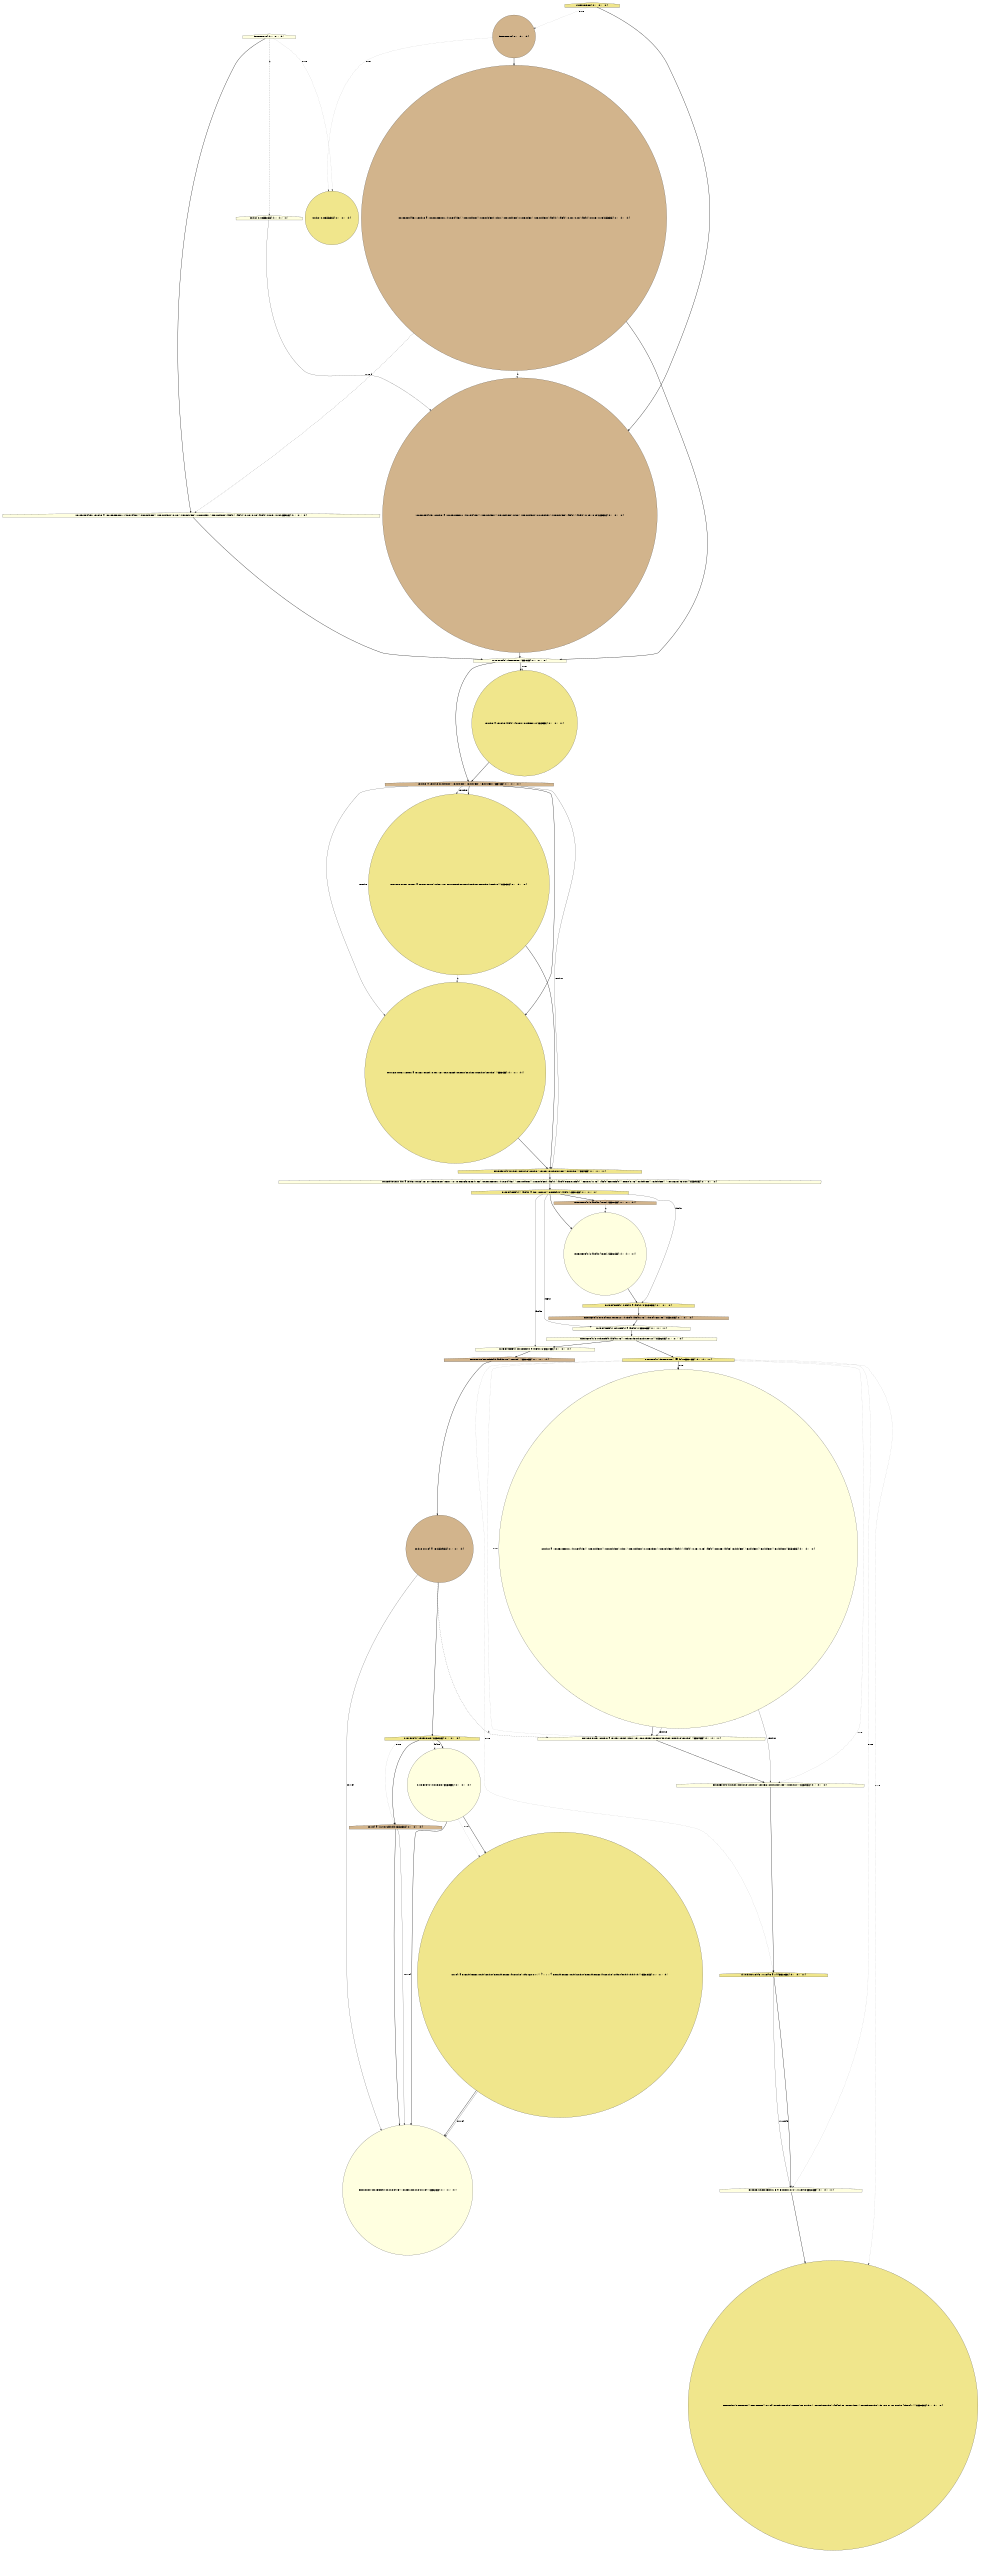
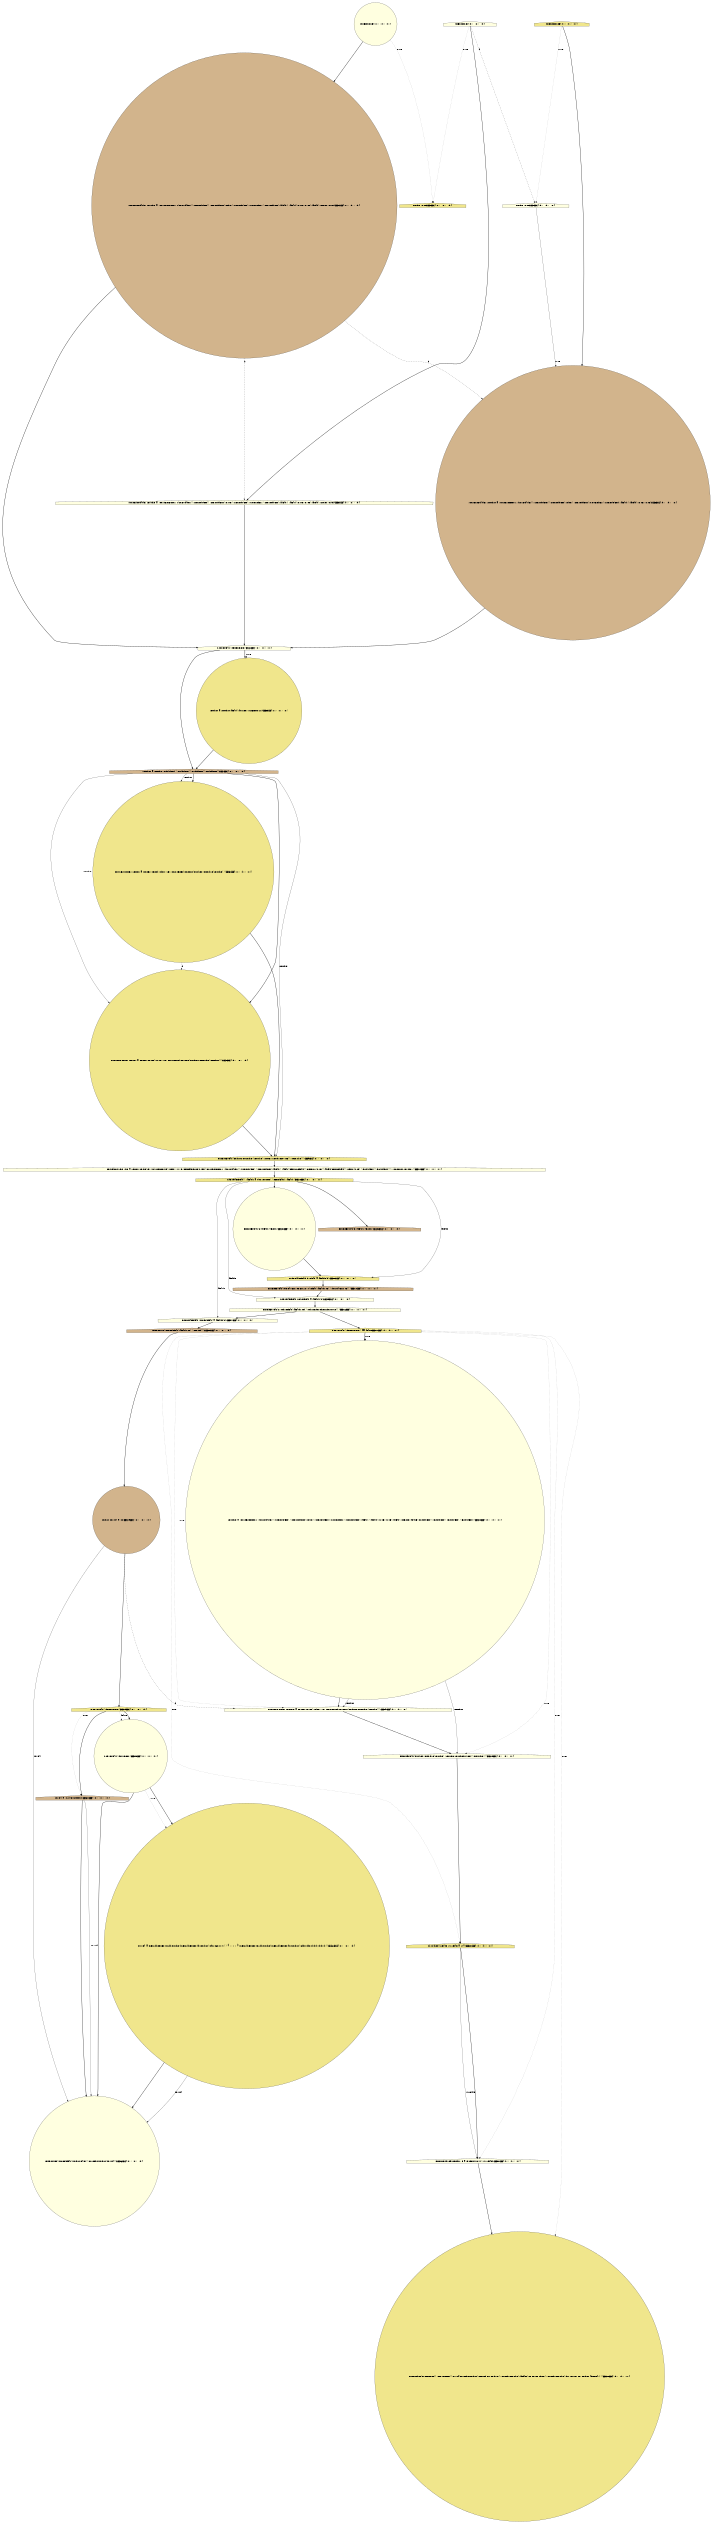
(561, 18) -> (549, 114)
(514, 36) -> (376, 24)
(332, 218) -> (433, 205)
(605, 1208) -> none
